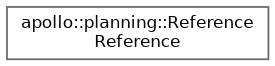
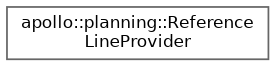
(138, 33) -> (138, 33)
